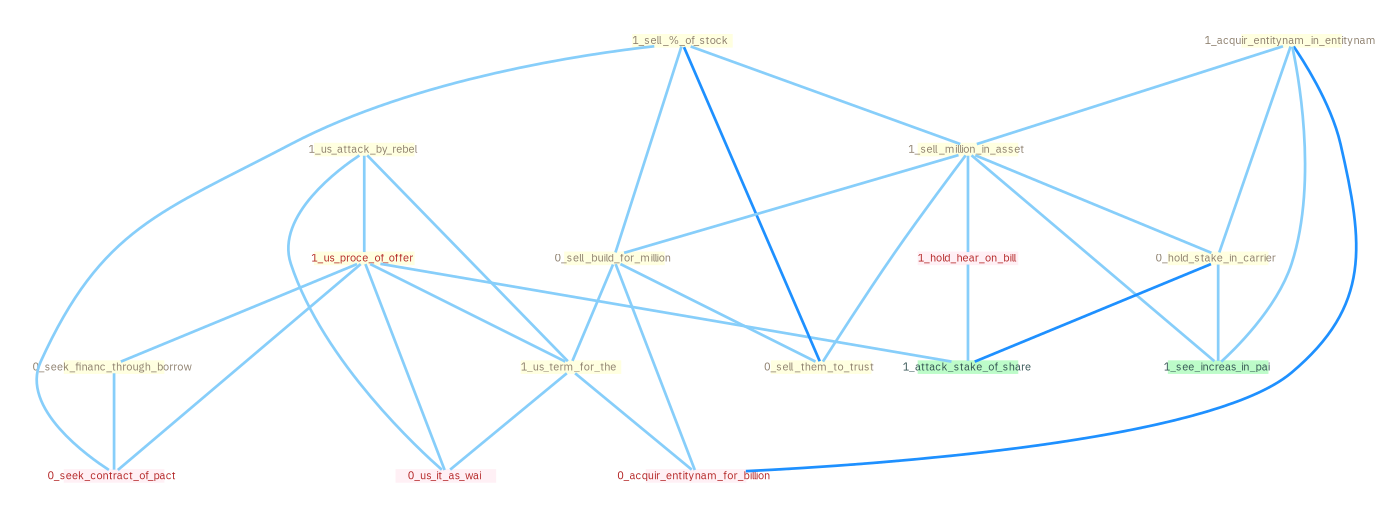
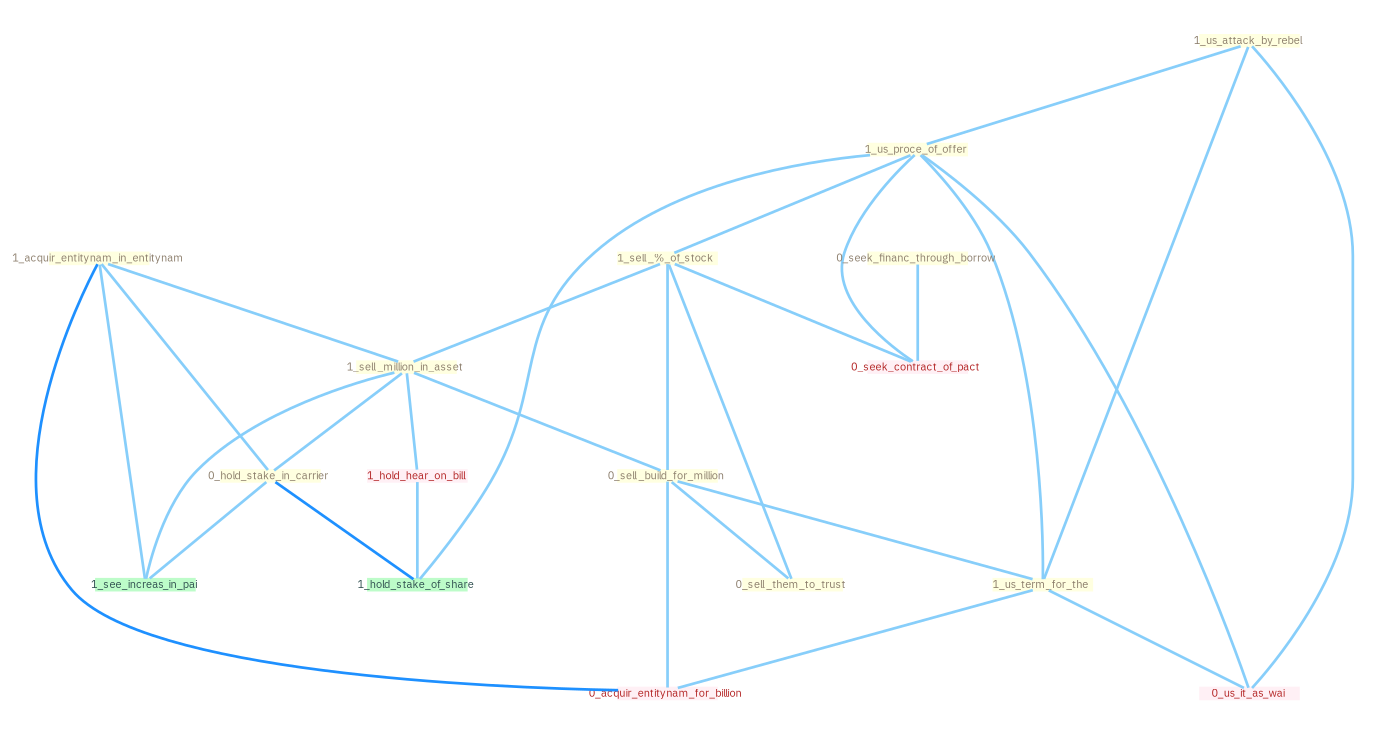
(748, 196) -> (730, 422)
(892, 257) -> none
(364, 258) -> (918, 150)
(239, 313) -> (792, 204)
(968, 367) -> (417, 585)
